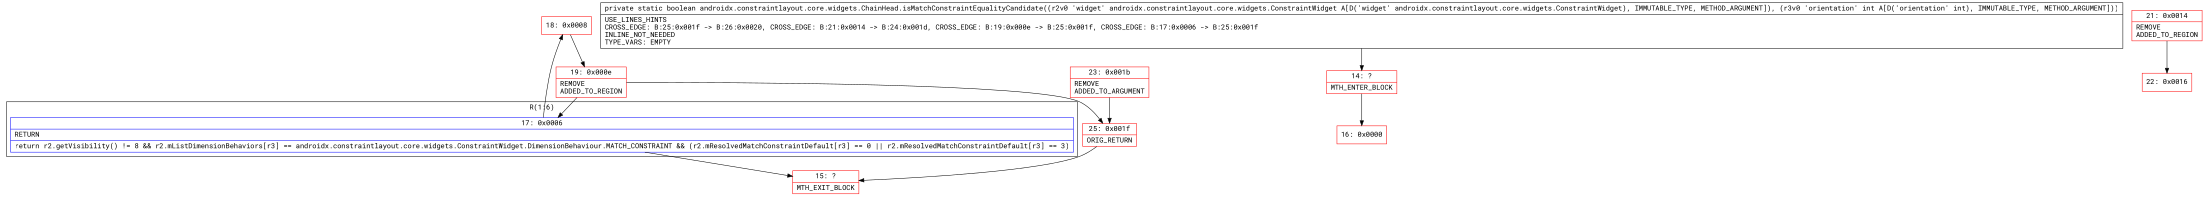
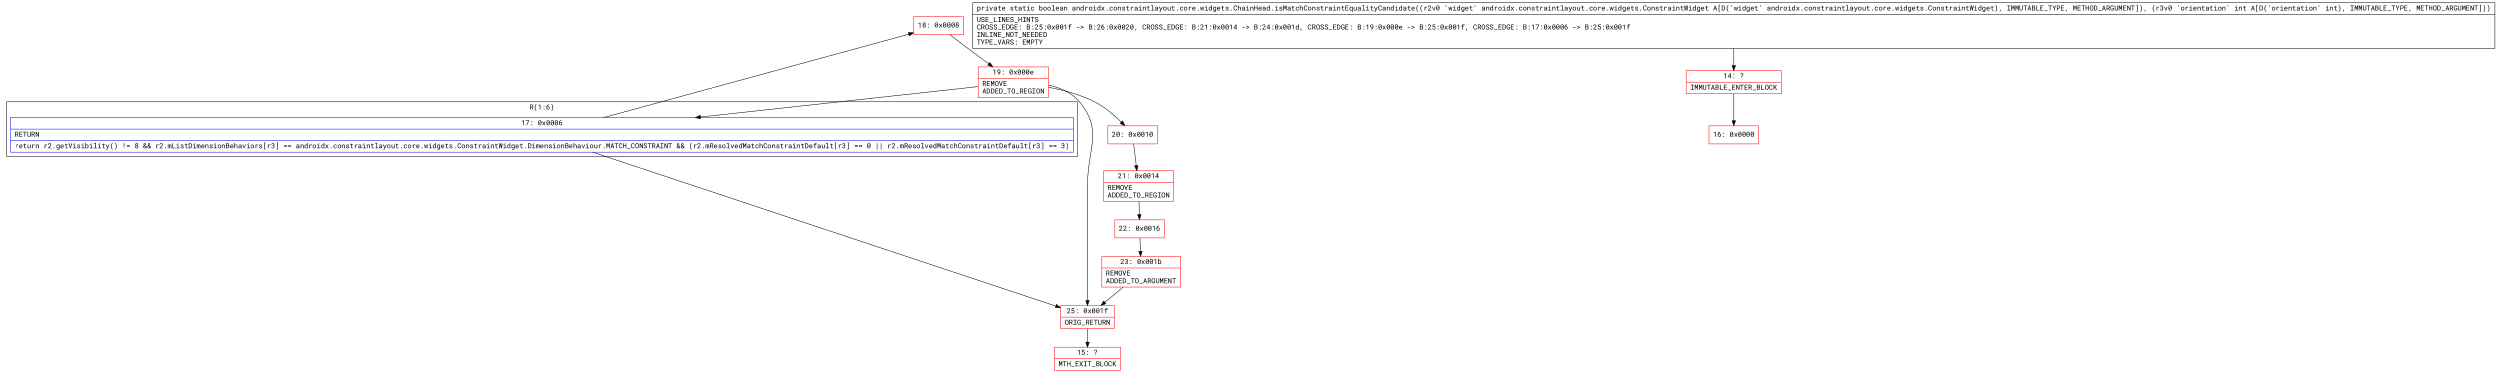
(1362, 88) -> (1734, 88)
none -> (1133, 135)
(716, 164) -> (824, 229)
none -> (1140, 245)
